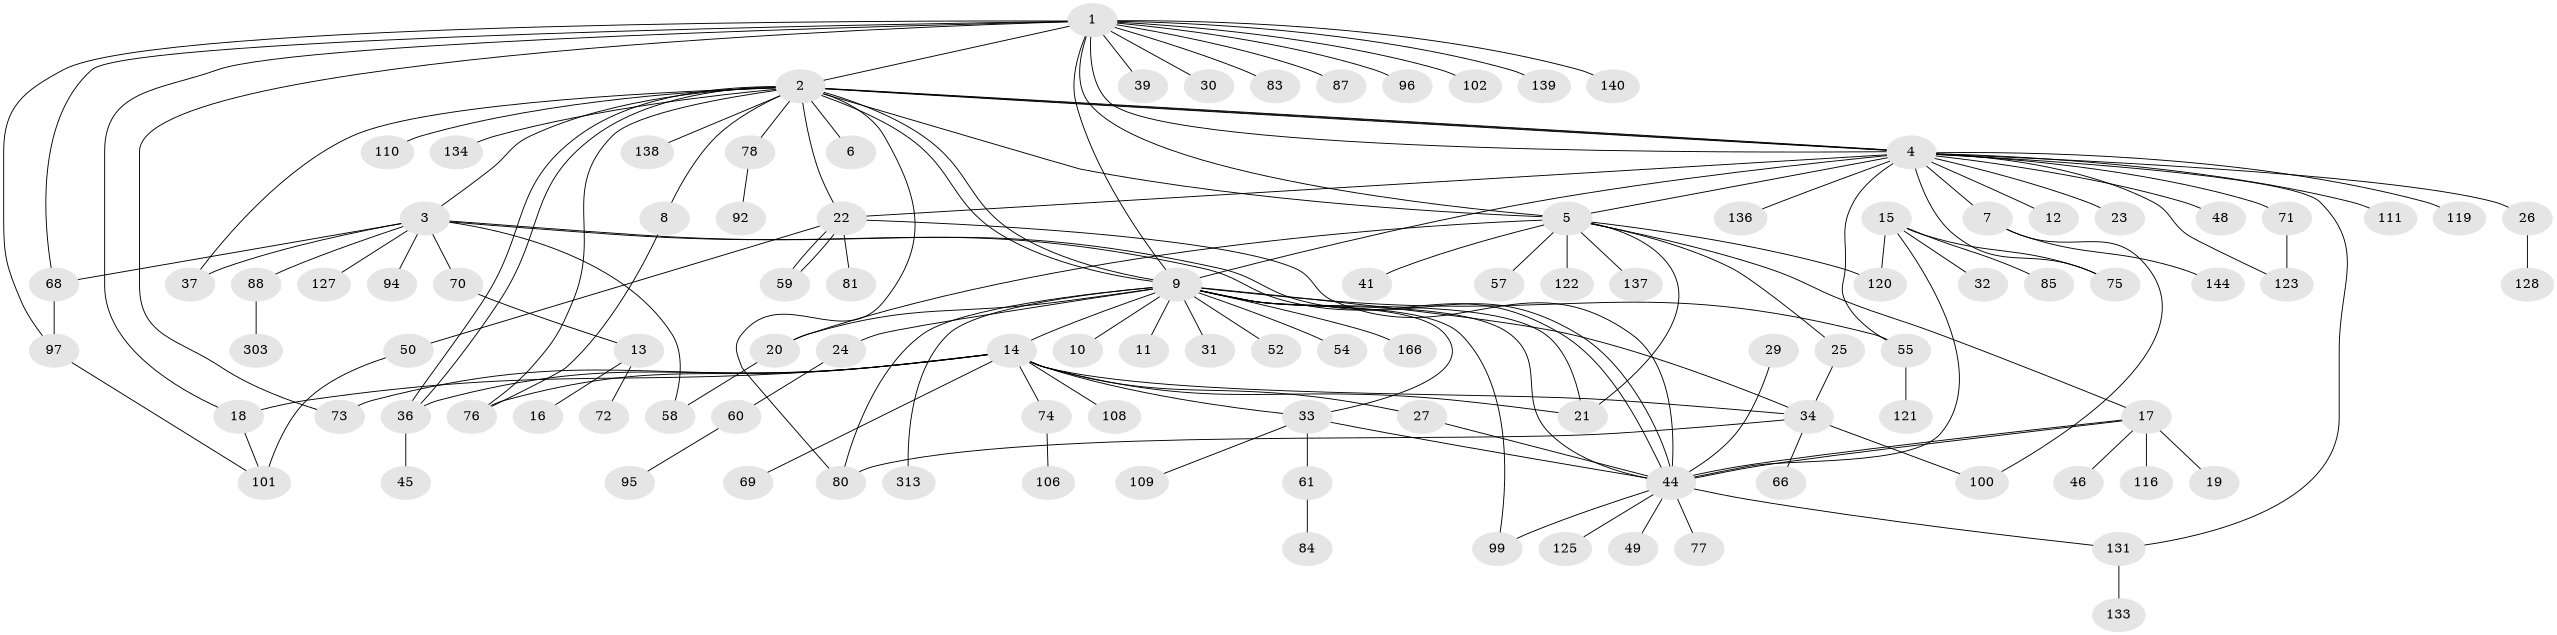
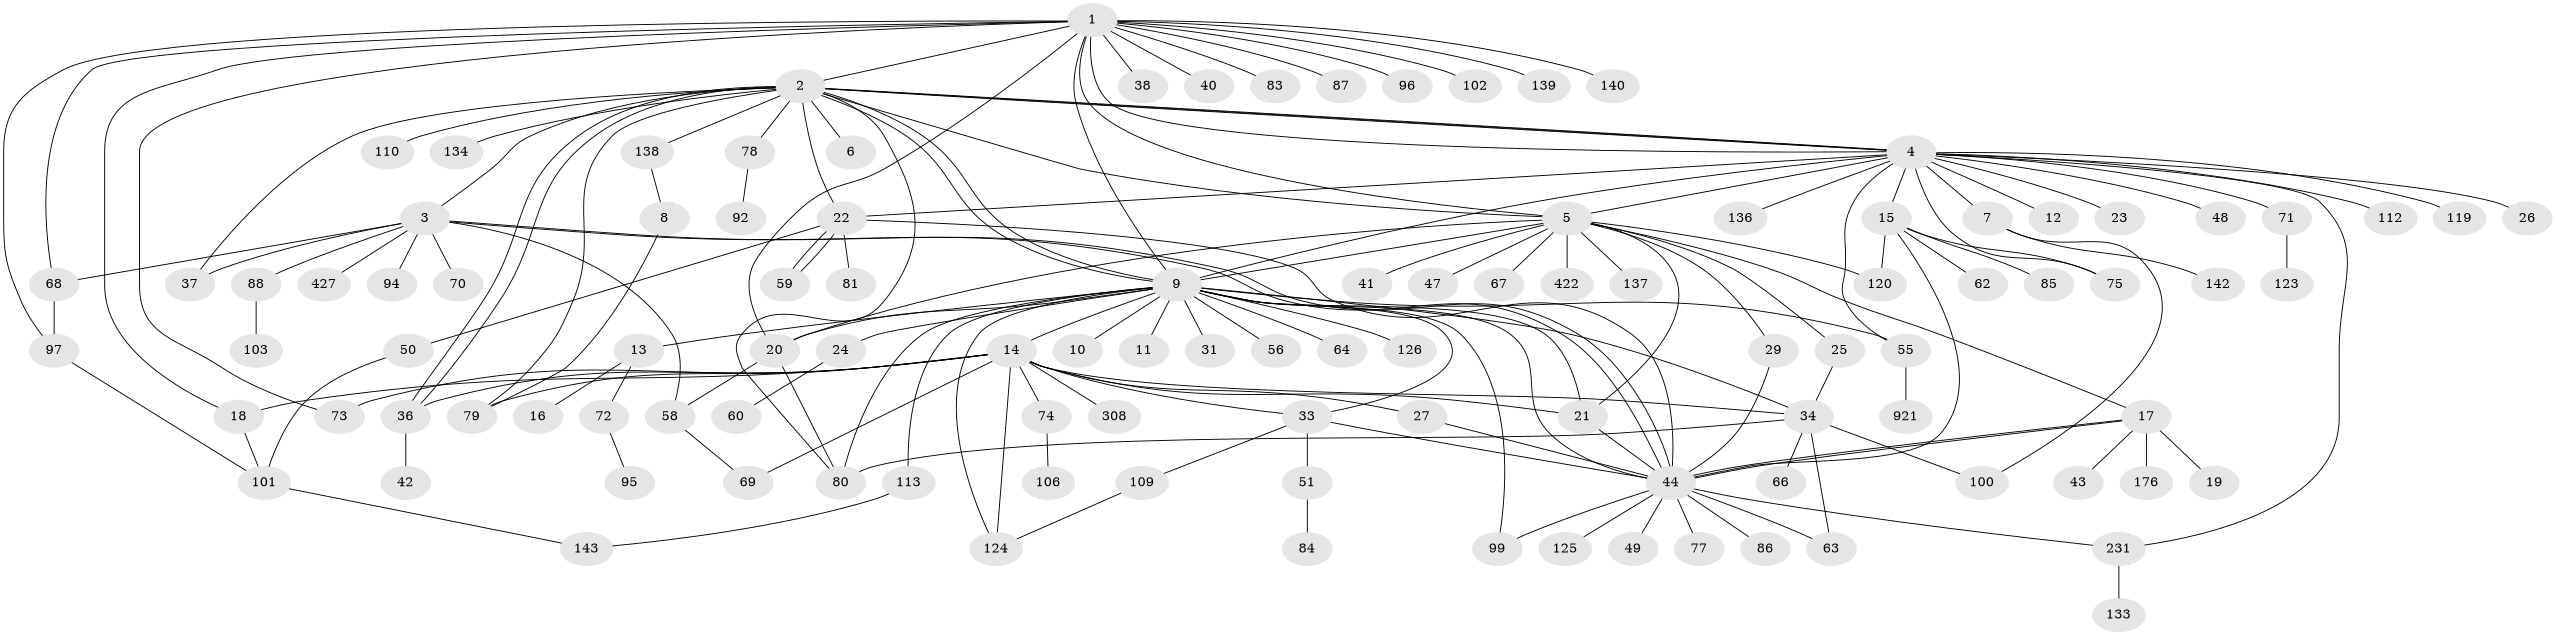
(1143, 86) -> (1143, 86)
(1209, 86) -> (1209, 86)
(715, 138) -> (656, 186)
none -> (882, 170)
(2146, 199) -> (1899, 185)
(2391, 218) -> (2391, 218)
none -> (1372, 252)
none -> (1690, 261)
(324, 285) -> (324, 285)
none -> (1433, 285)
(1499, 285) -> (1499, 285)
(1567, 285) -> (1567, 285)
(1983, 285) -> (1983, 285)
(2218, 285) -> (2218, 285)
(2527, 285) -> none
(547, 320) -> (810, 326)
(256, 351) -> (256, 351)
(1276, 351) -> (1276, 351)
(1342, 351) -> (1342, 351)
(1410, 351) -> (1410, 351)
(472, 417) -> (472, 417)
none -> (808, 417)
(1115, 417) -> (1115, 417)
(1906, 417) -> (1906, 417)
(683, 450) -> (617, 450)
none -> (709, 450)
none -> (1627, 450)
(406, 483) -> (406, 483)
(909, 483) -> (909, 483)
(1307, 483) -> (1307, 483)
(2078, 483) -> (2078, 483)
(2146, 483) -> (2146, 483)
none -> (587, 549)
none -> (996, 549)
none -> (1765, 549)
none -> (1832, 549)
(2119, 549) -> (2119, 549)
